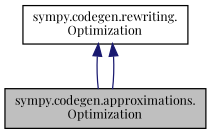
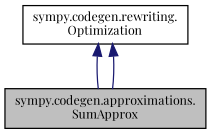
(105, 109) -> (105, 109)
